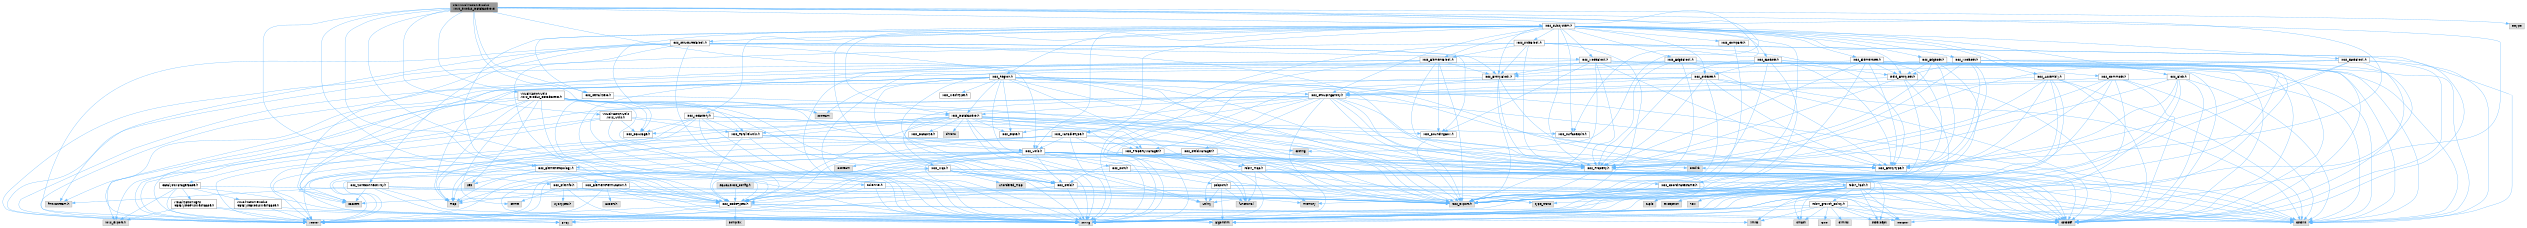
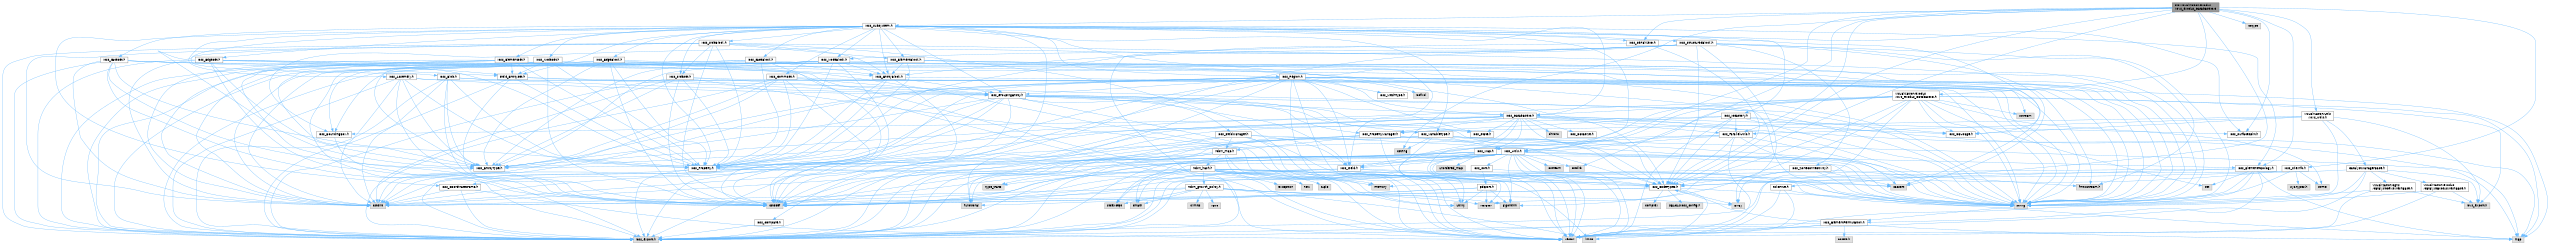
(1733, 69) -> (697, 58)
(541, 96) -> (1916, 96)
none -> (1421, 96)
(735, 193) -> (1676, 197)
none -> (2461, 197)
(762, 215) -> (1935, 214)
